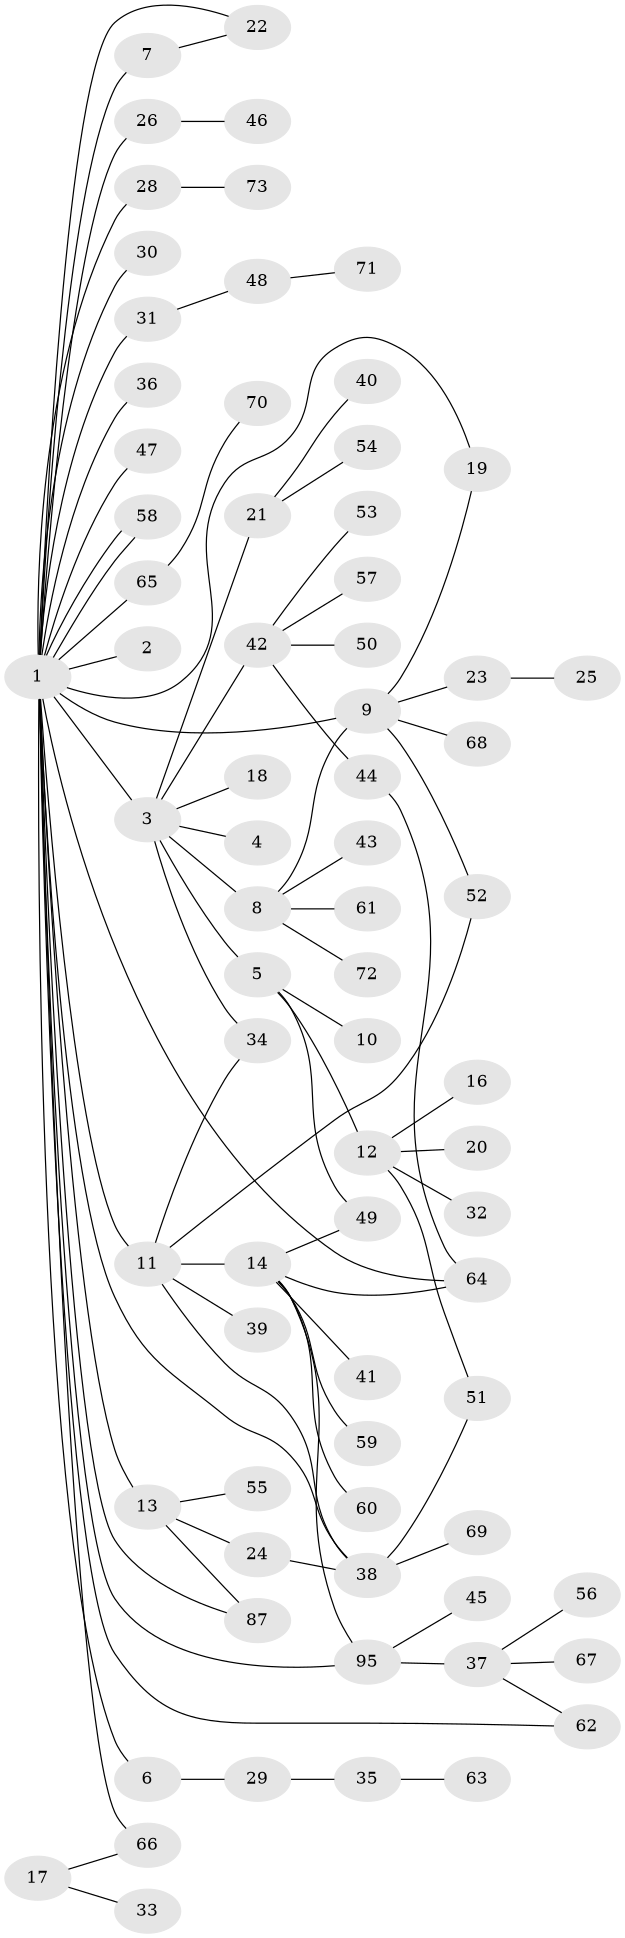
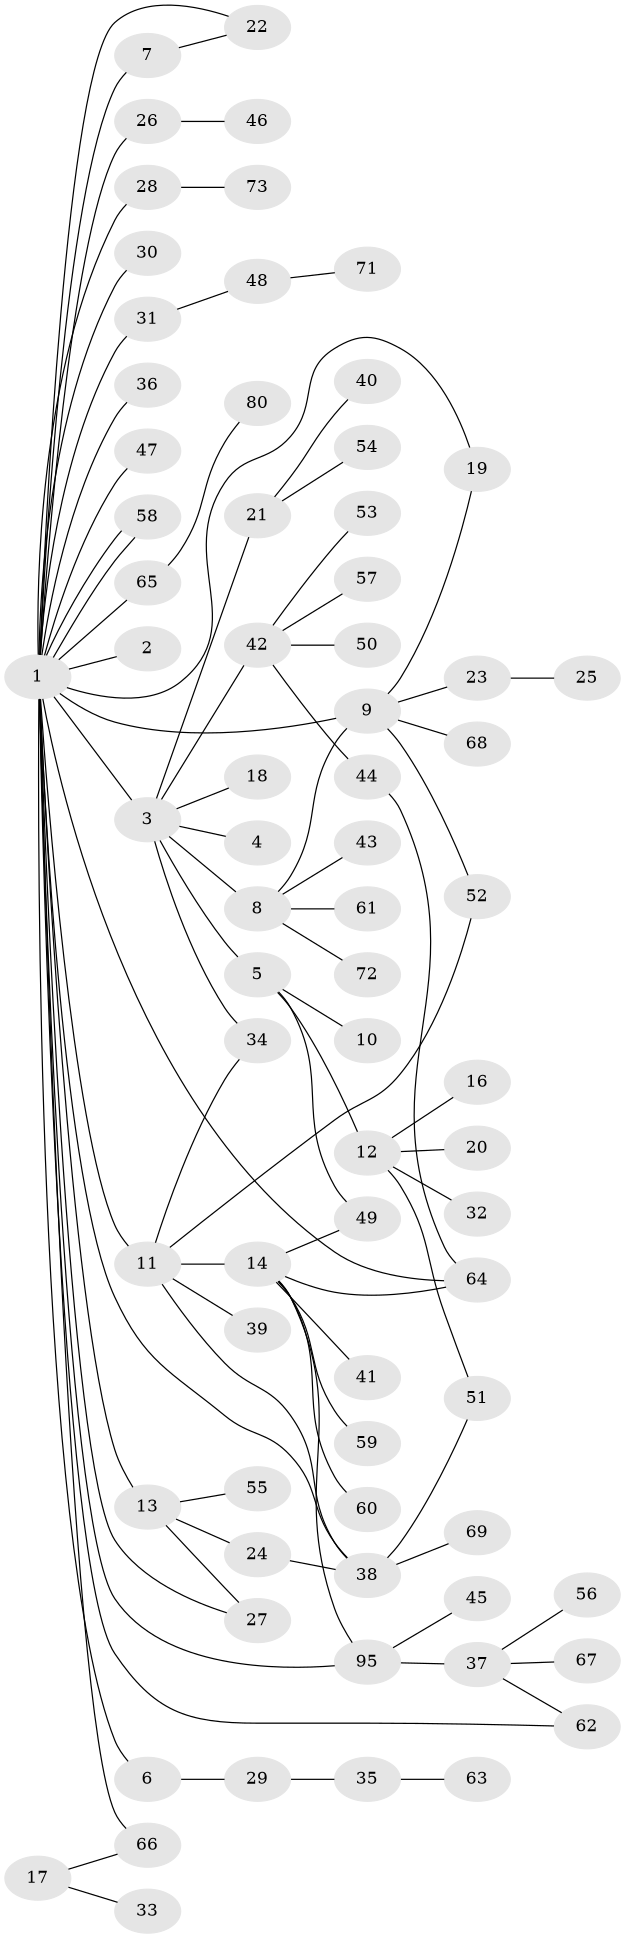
(258, 403) -> (258, 403)
(258, 1621) -> (258, 1621)
